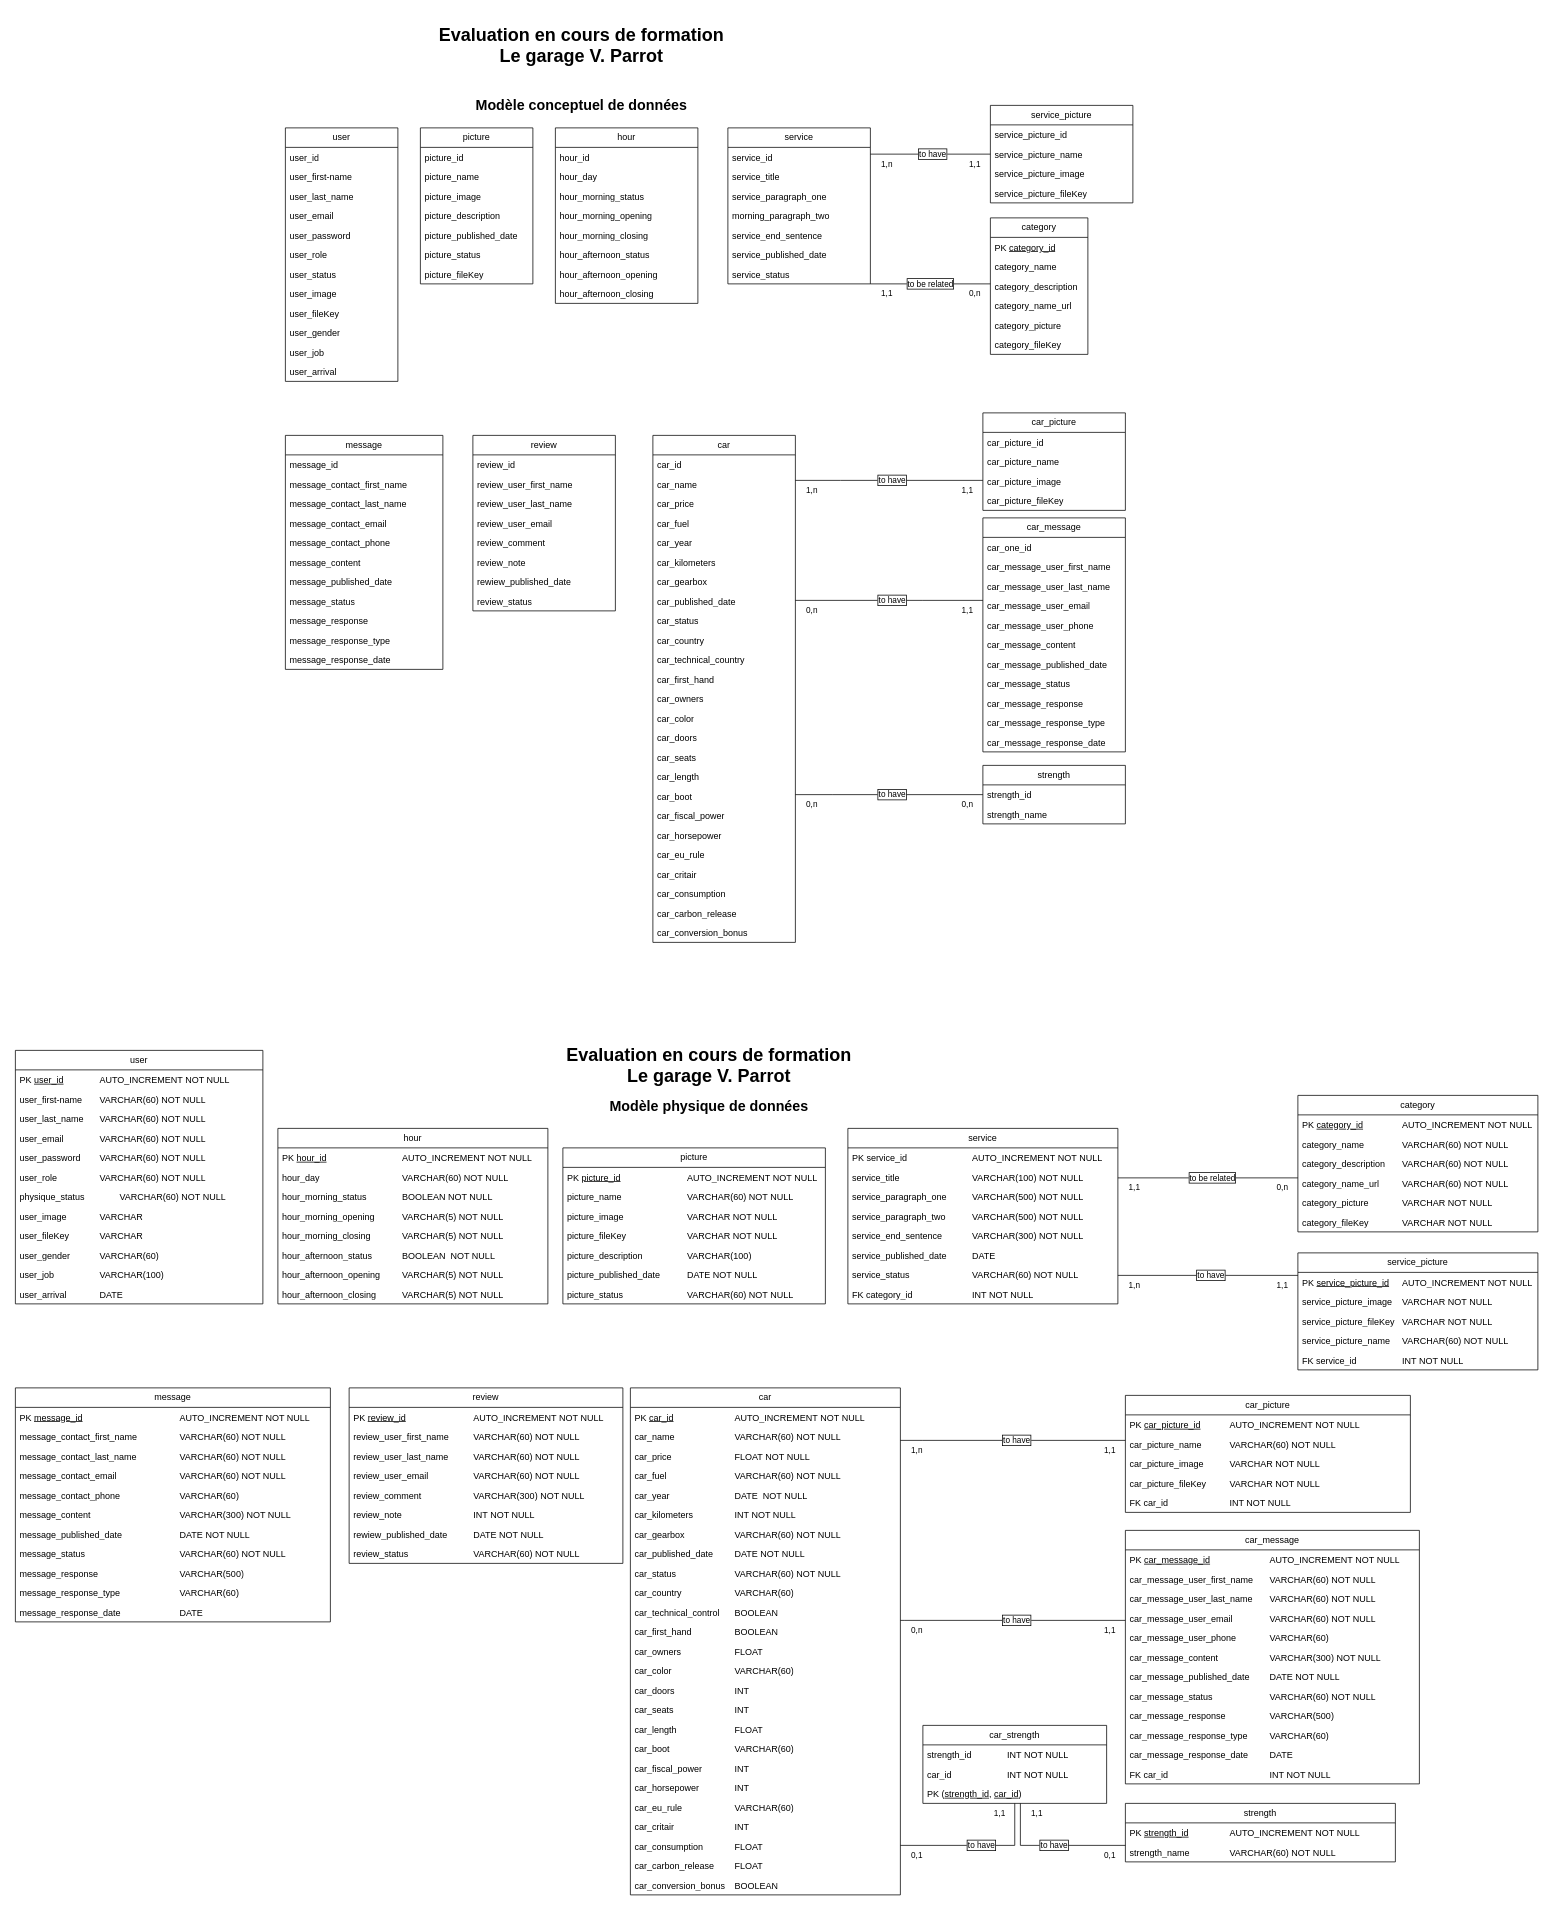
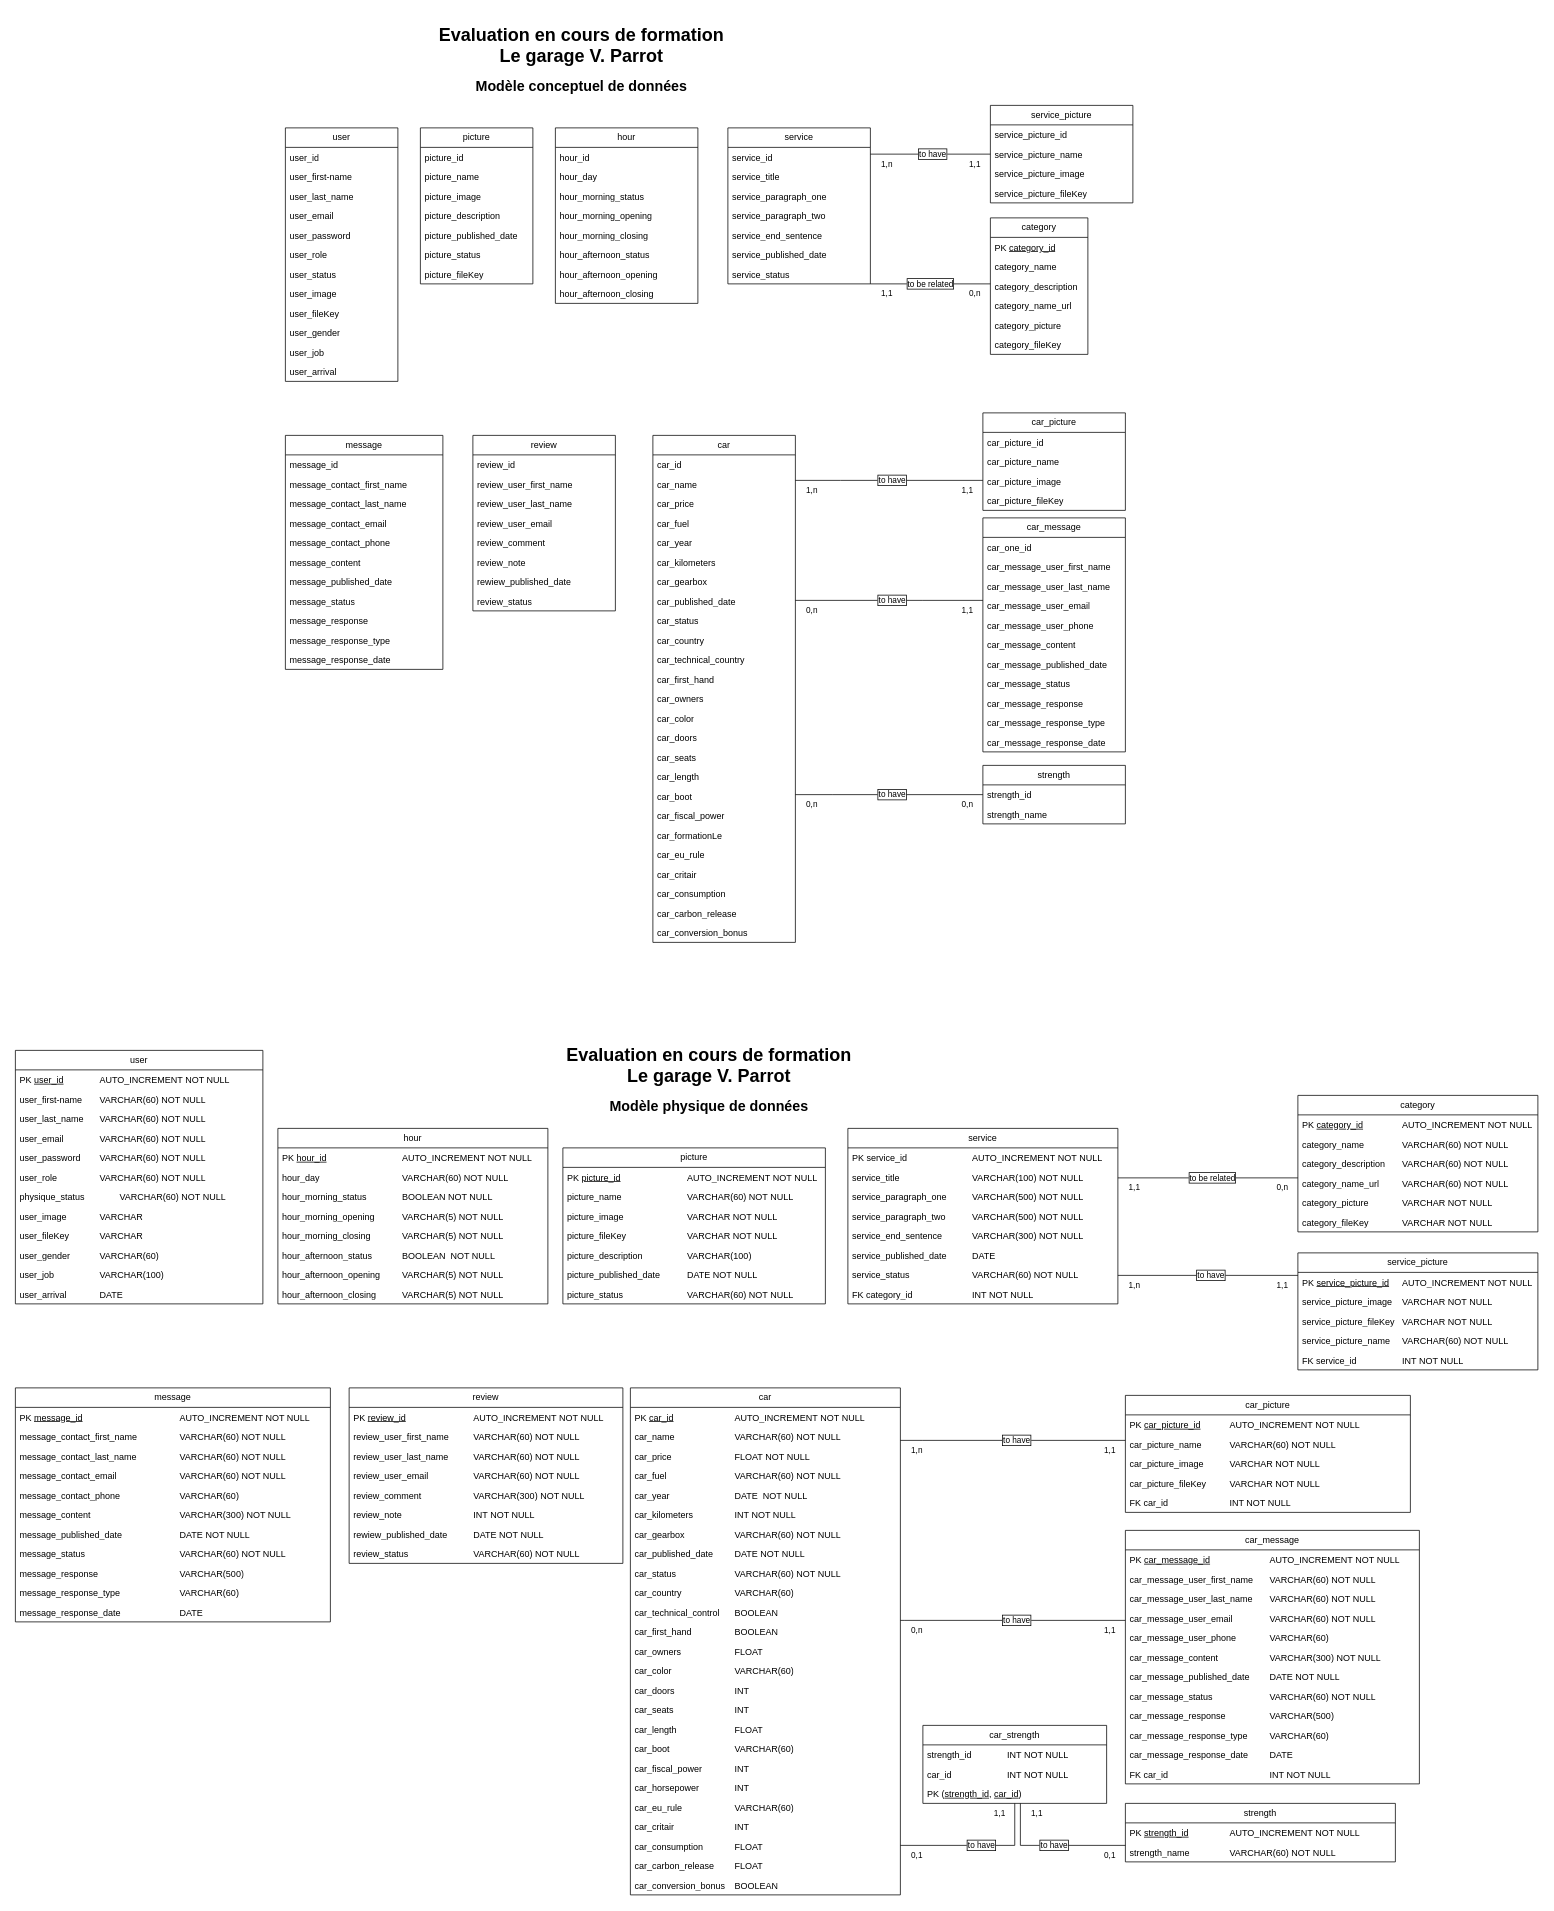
(582, 105) -> (582, 87)
(784, 217) -> (784, 217)
(693, 836) -> (694, 836)
